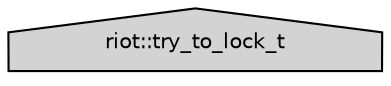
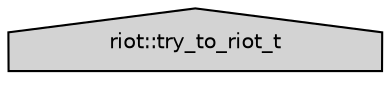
(195, 43) -> (195, 43)
